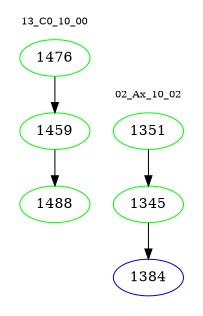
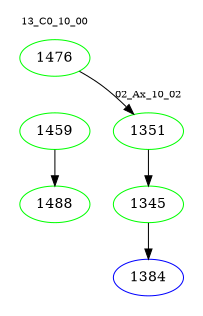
(55, 90) -> (112, 94)
